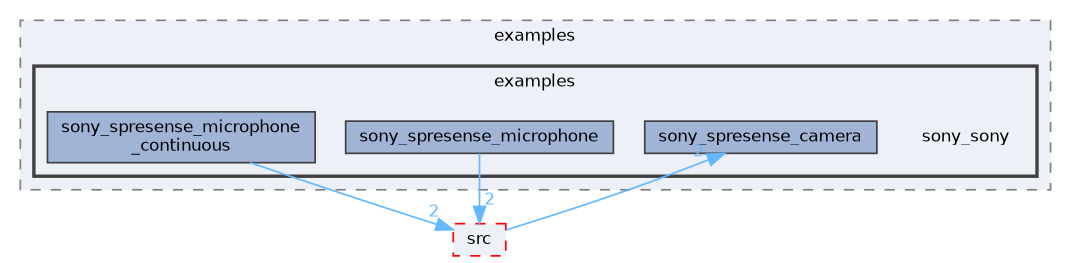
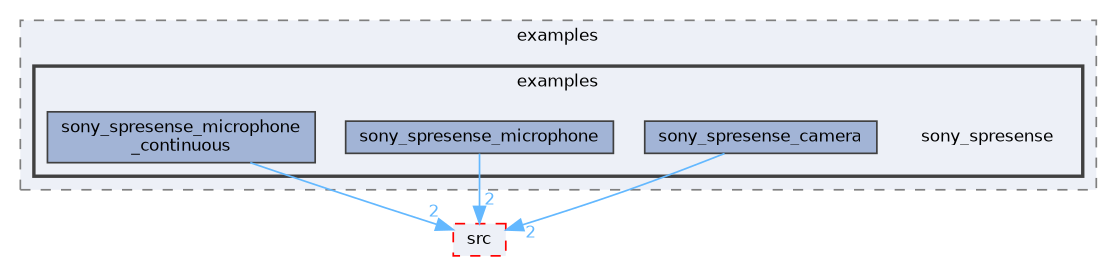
(966, 137) -> (988, 137)
(598, 200) -> (599, 200)
